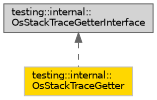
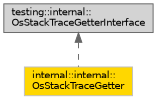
(78, 81) -> (78, 81)
